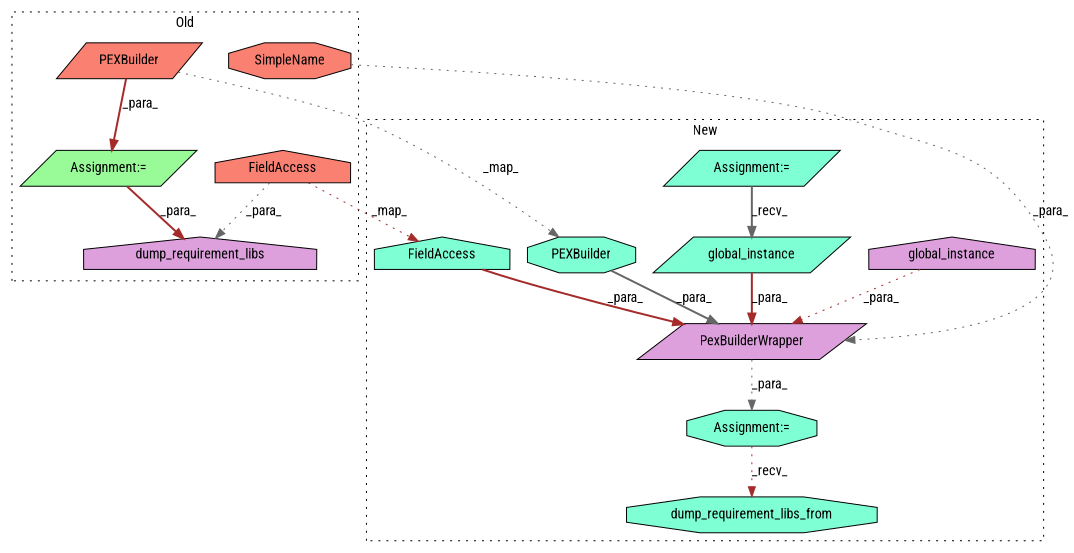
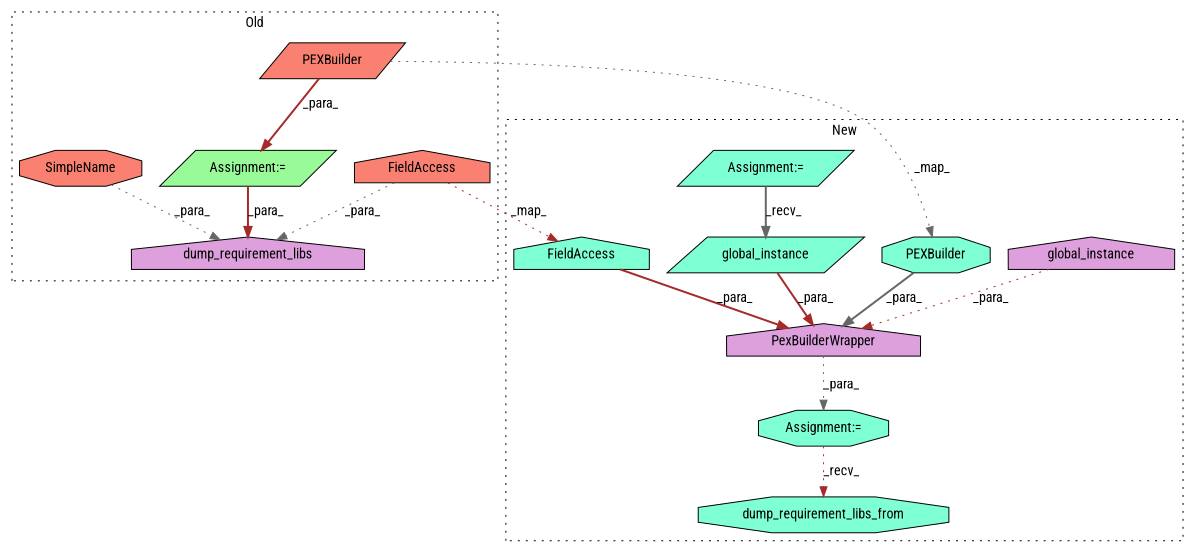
(820, 112) -> (161, 210)
(752, 342) -> (824, 342)
